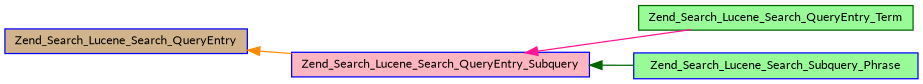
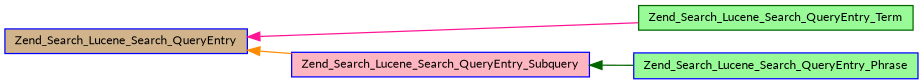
(614, 40) -> (449, 30)
(776, 66) -> (776, 66)
